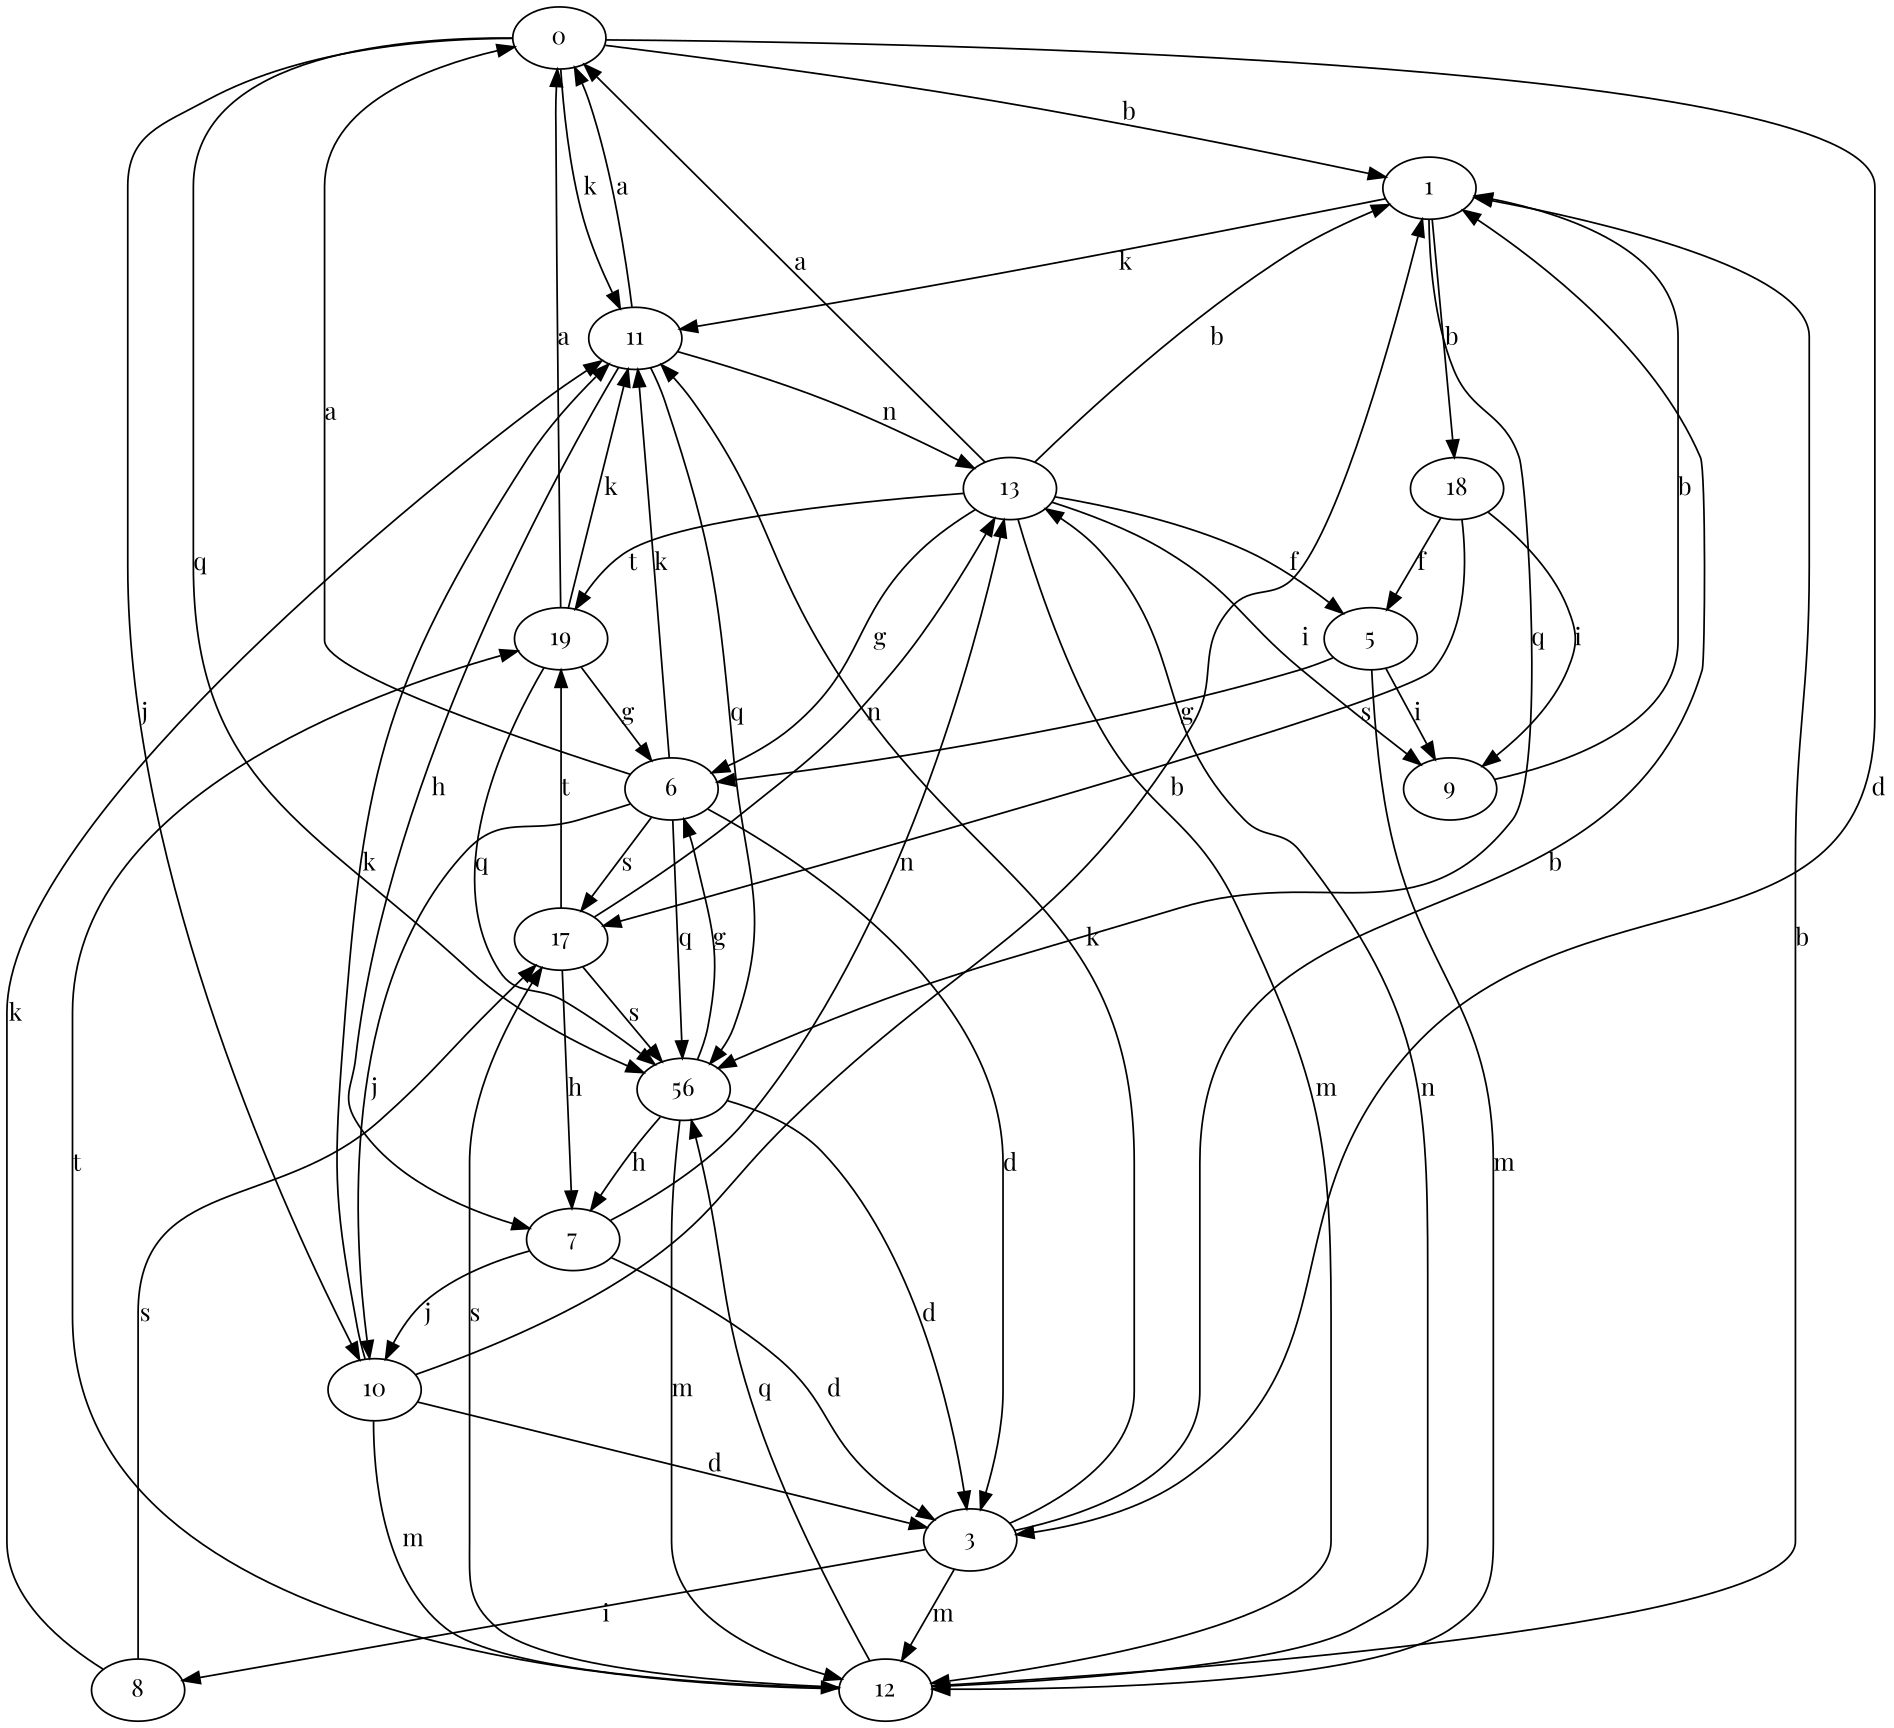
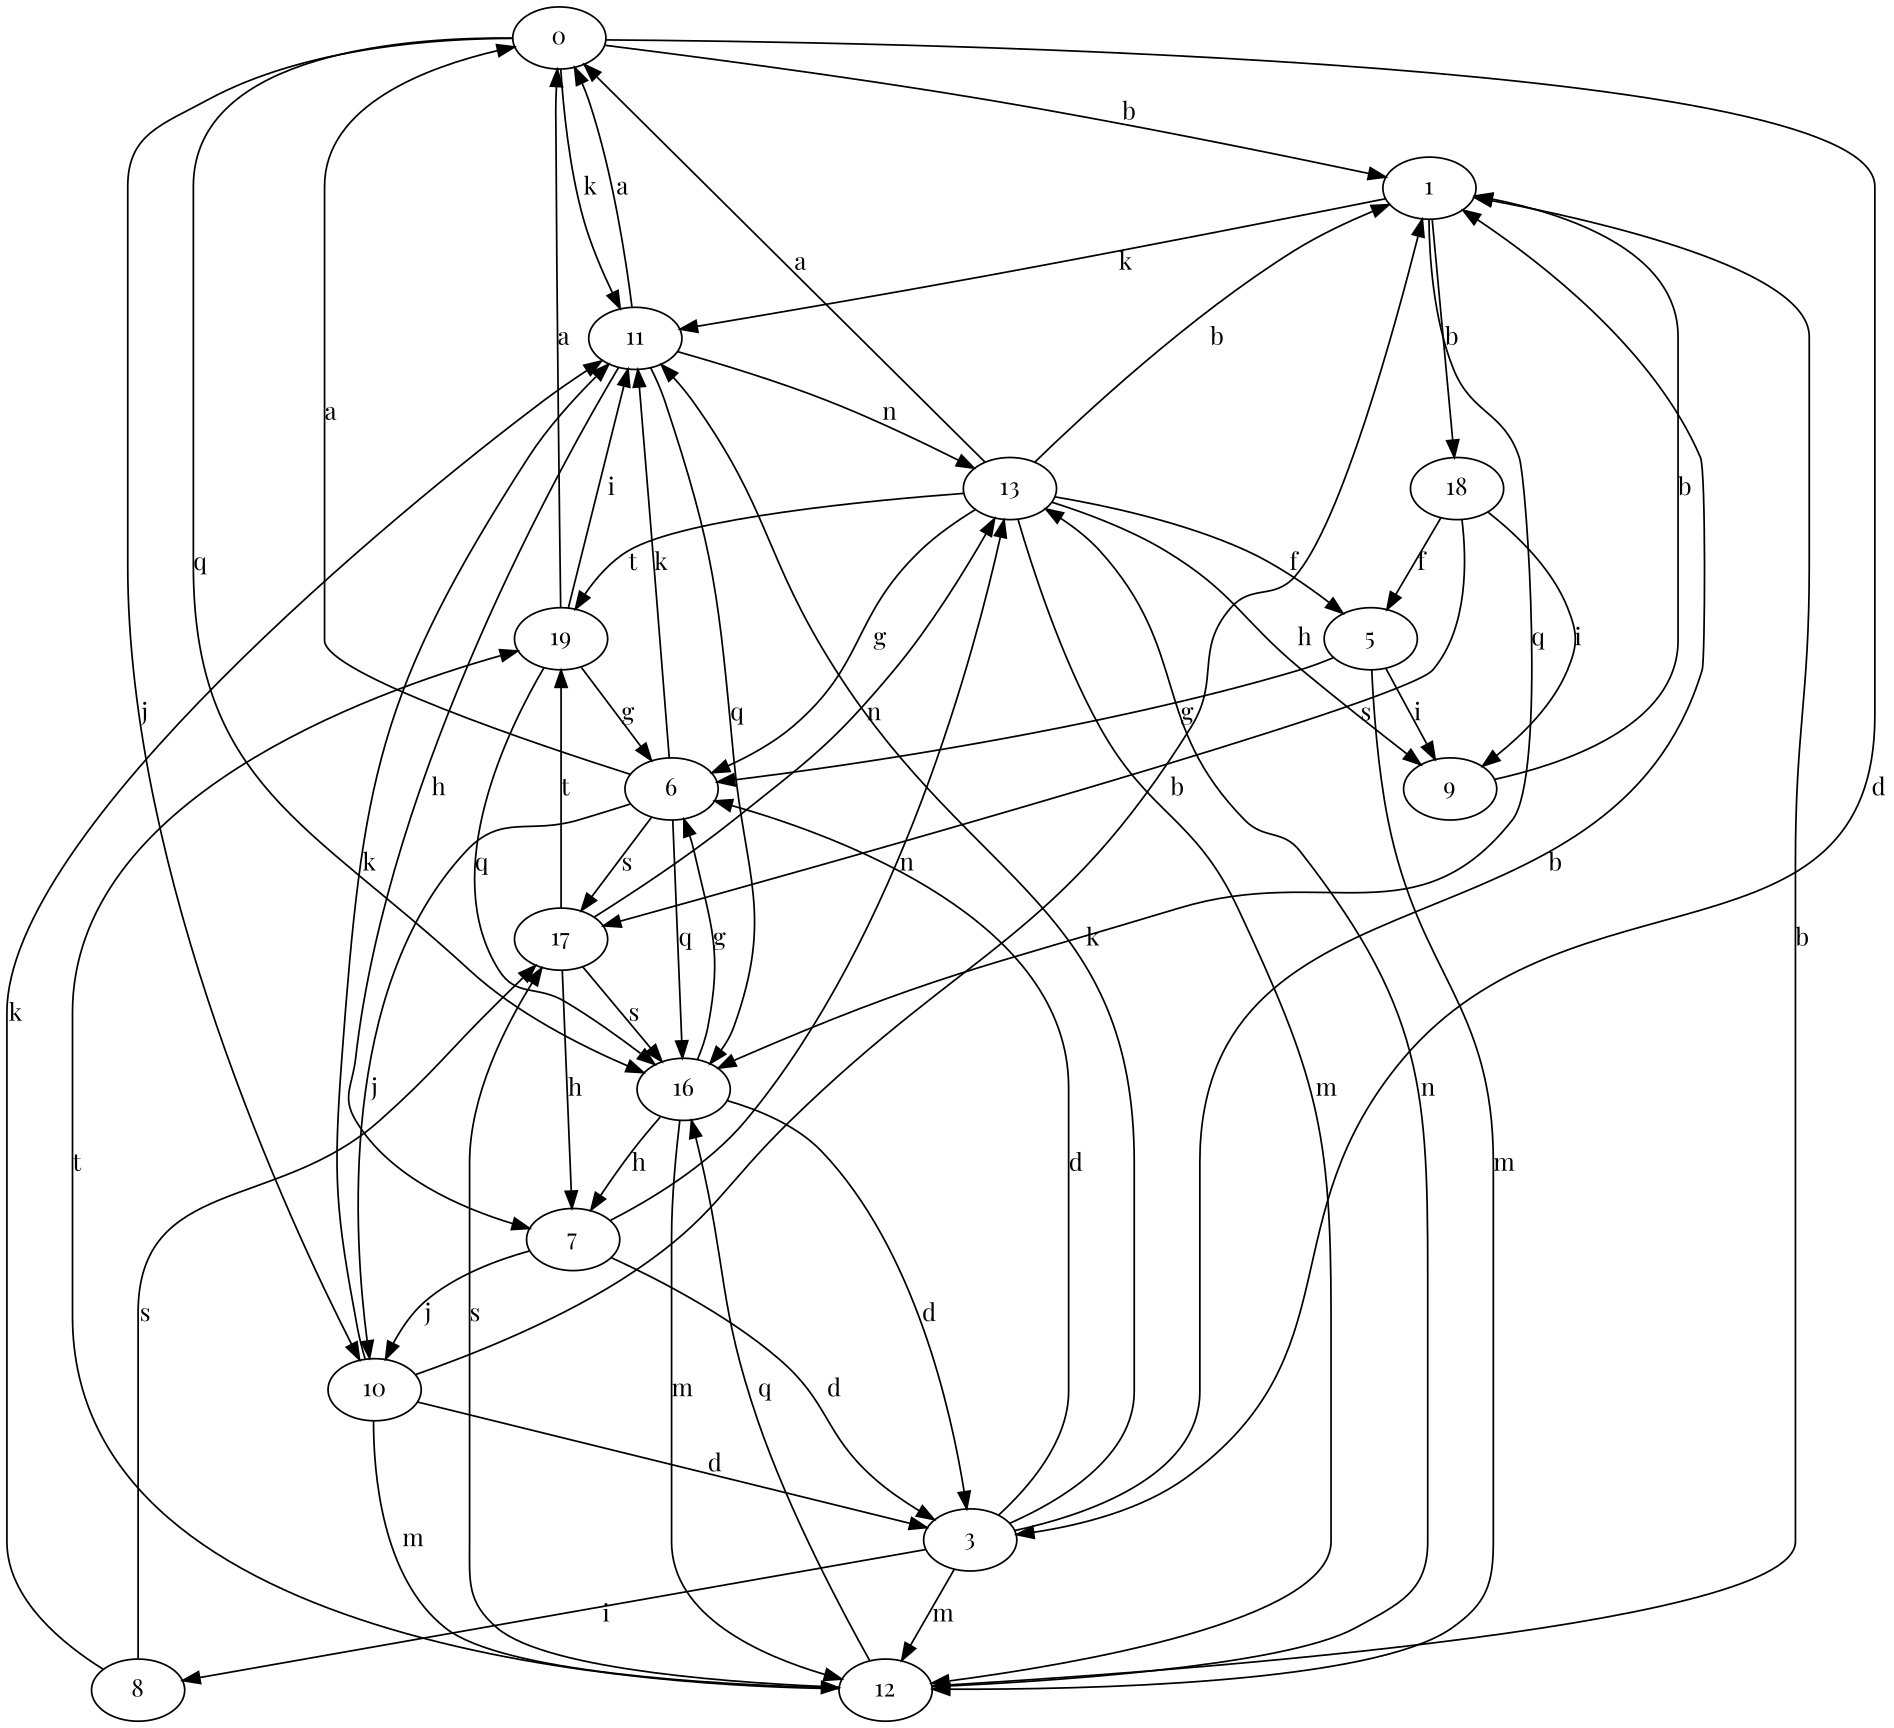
(611, 489) -> (611, 489)
(1305, 639) -> (1305, 639)
(684, 1089) -> (684, 1089)
(990, 1089) -> (1067, 1078)
